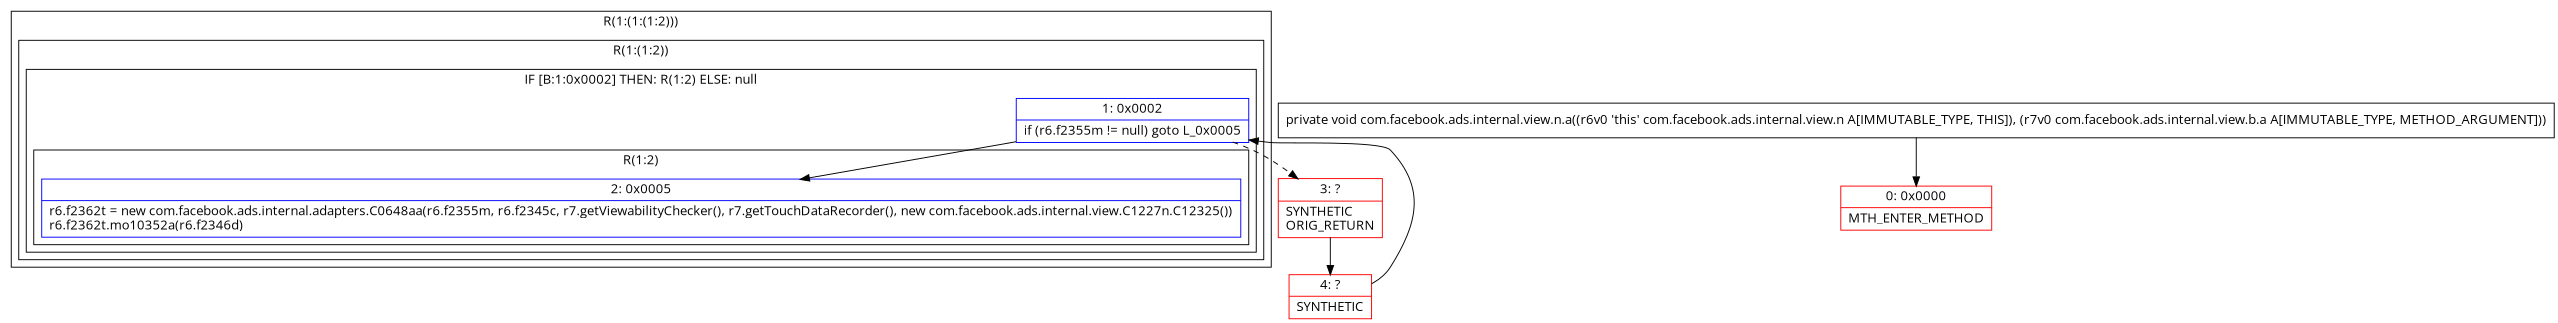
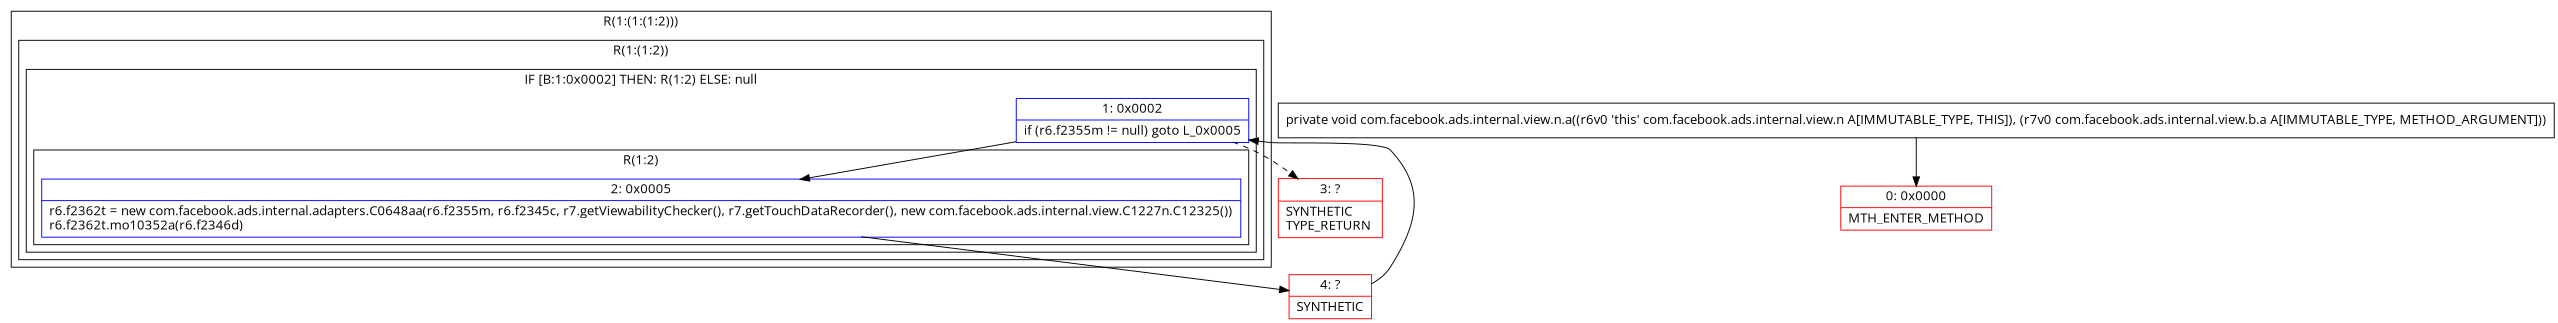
(1330, 226) -> (1328, 226)
(1330, 251) -> (1154, 274)
